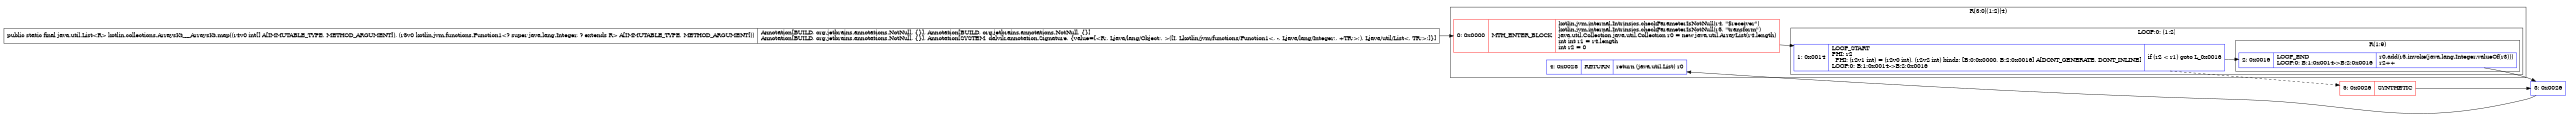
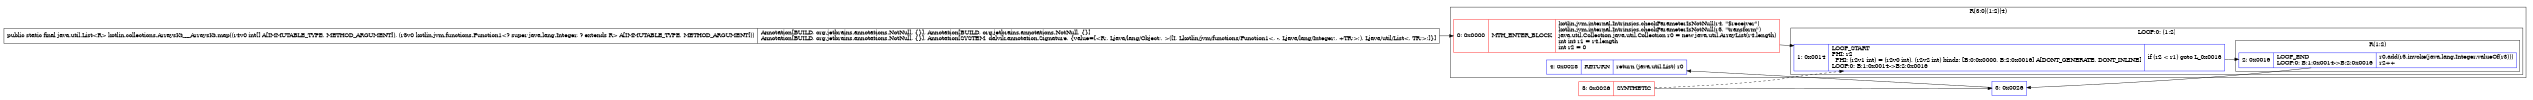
(2378, 45) -> (2378, 45)
(2282, 80) -> (1747, 83)
